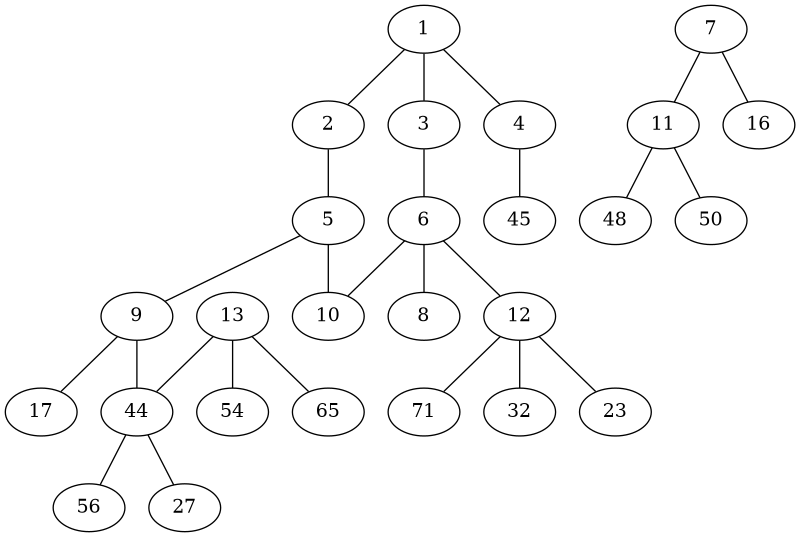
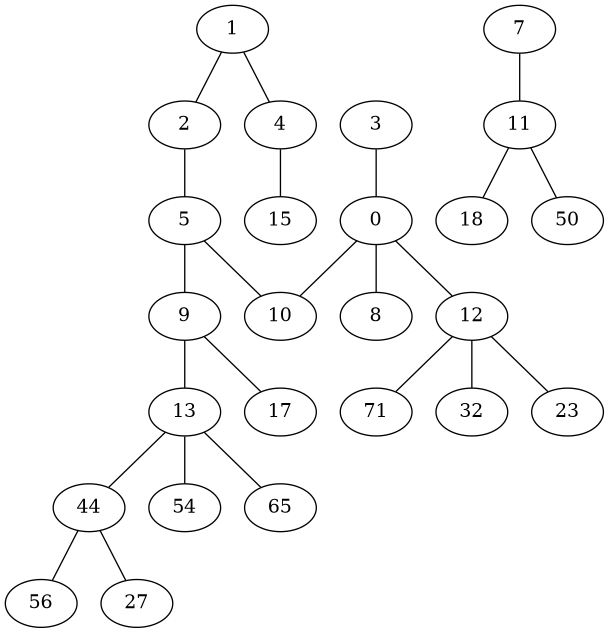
(424, 77) -> none
(759, 125) -> none
(424, 221) -> (376, 221)
(520, 221) -> (280, 221)
(615, 221) -> (472, 221)
(137, 364) -> (185, 364)
